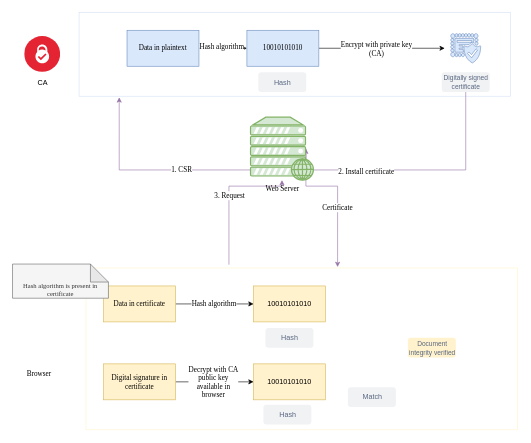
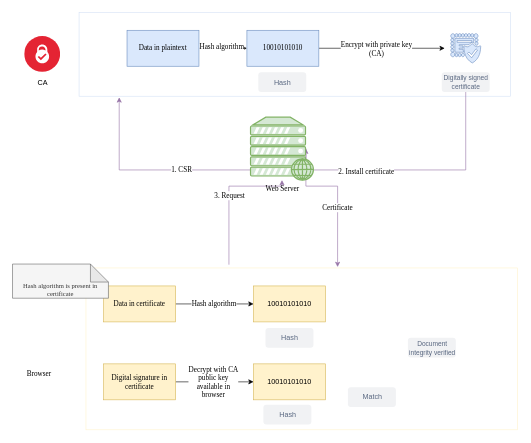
(432, 348) -> (432, 348)
